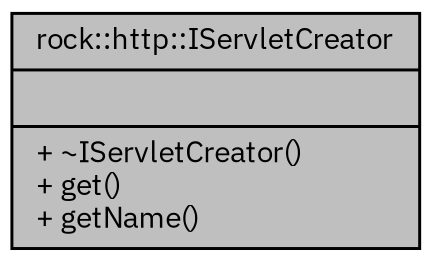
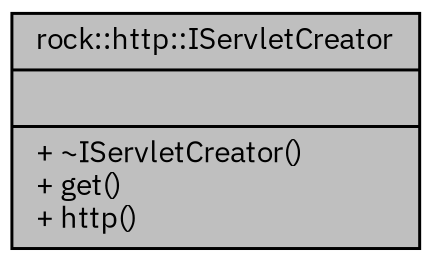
(118, 219) -> (86, 219)
